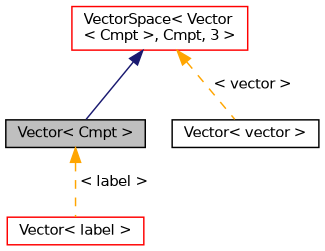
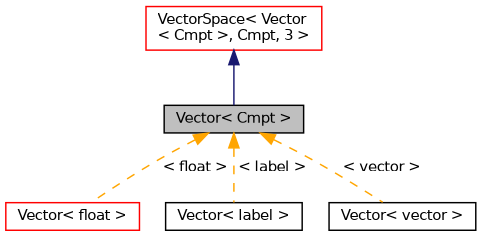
(211, 91) -> (329, 169)
none -> (73, 216)
(76, 231) -> (234, 216)
